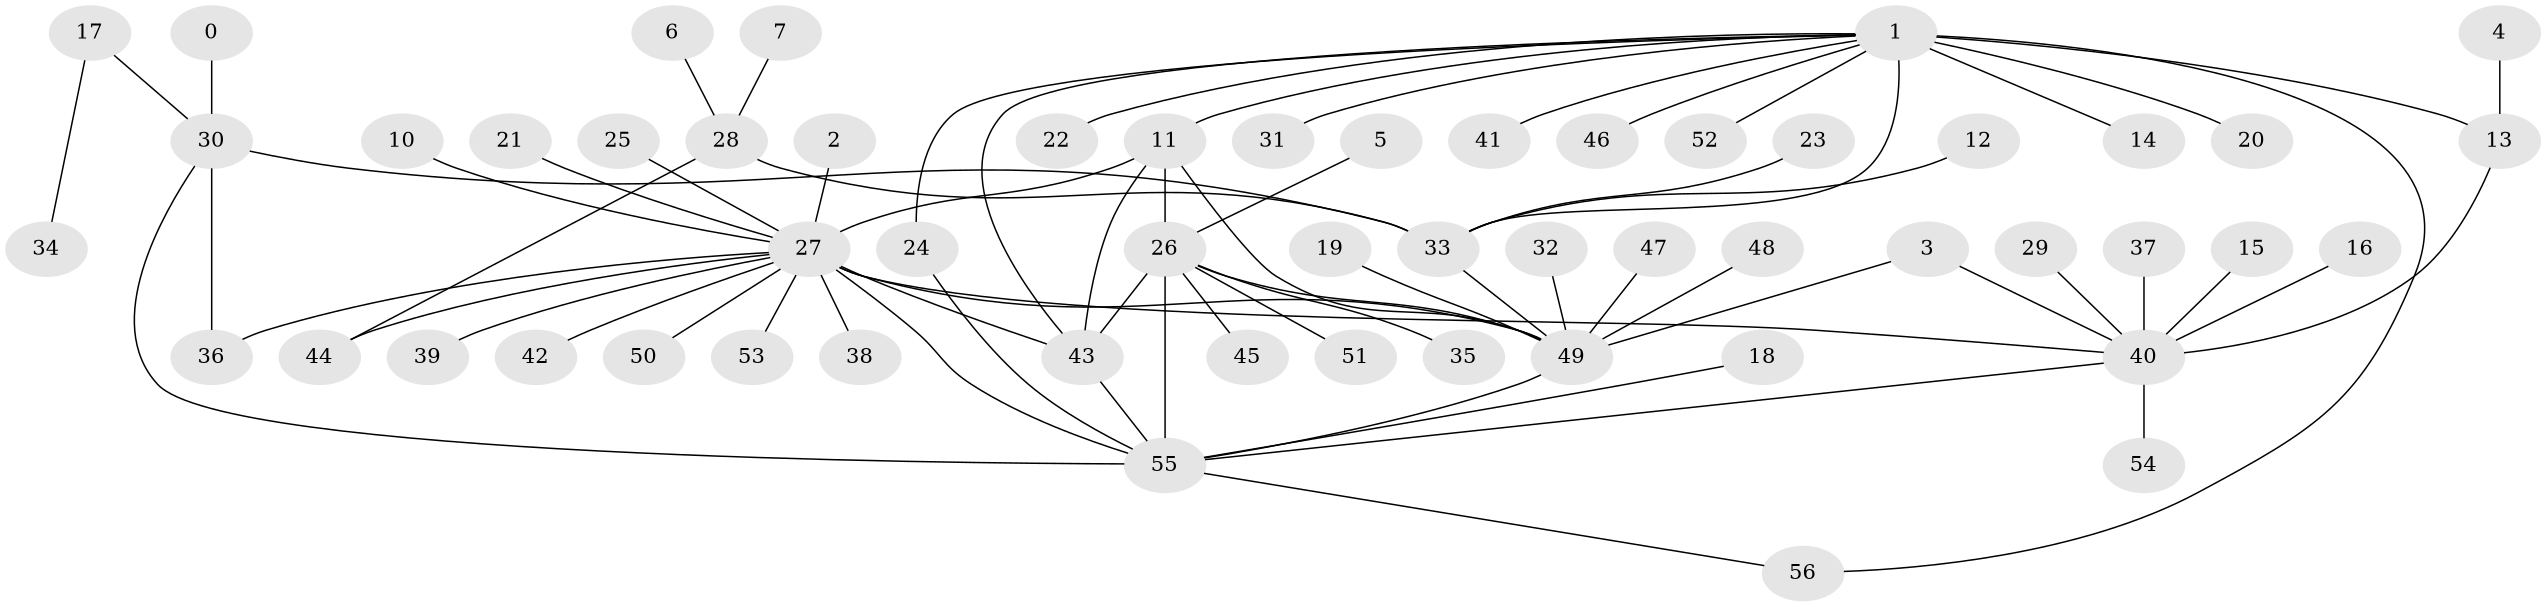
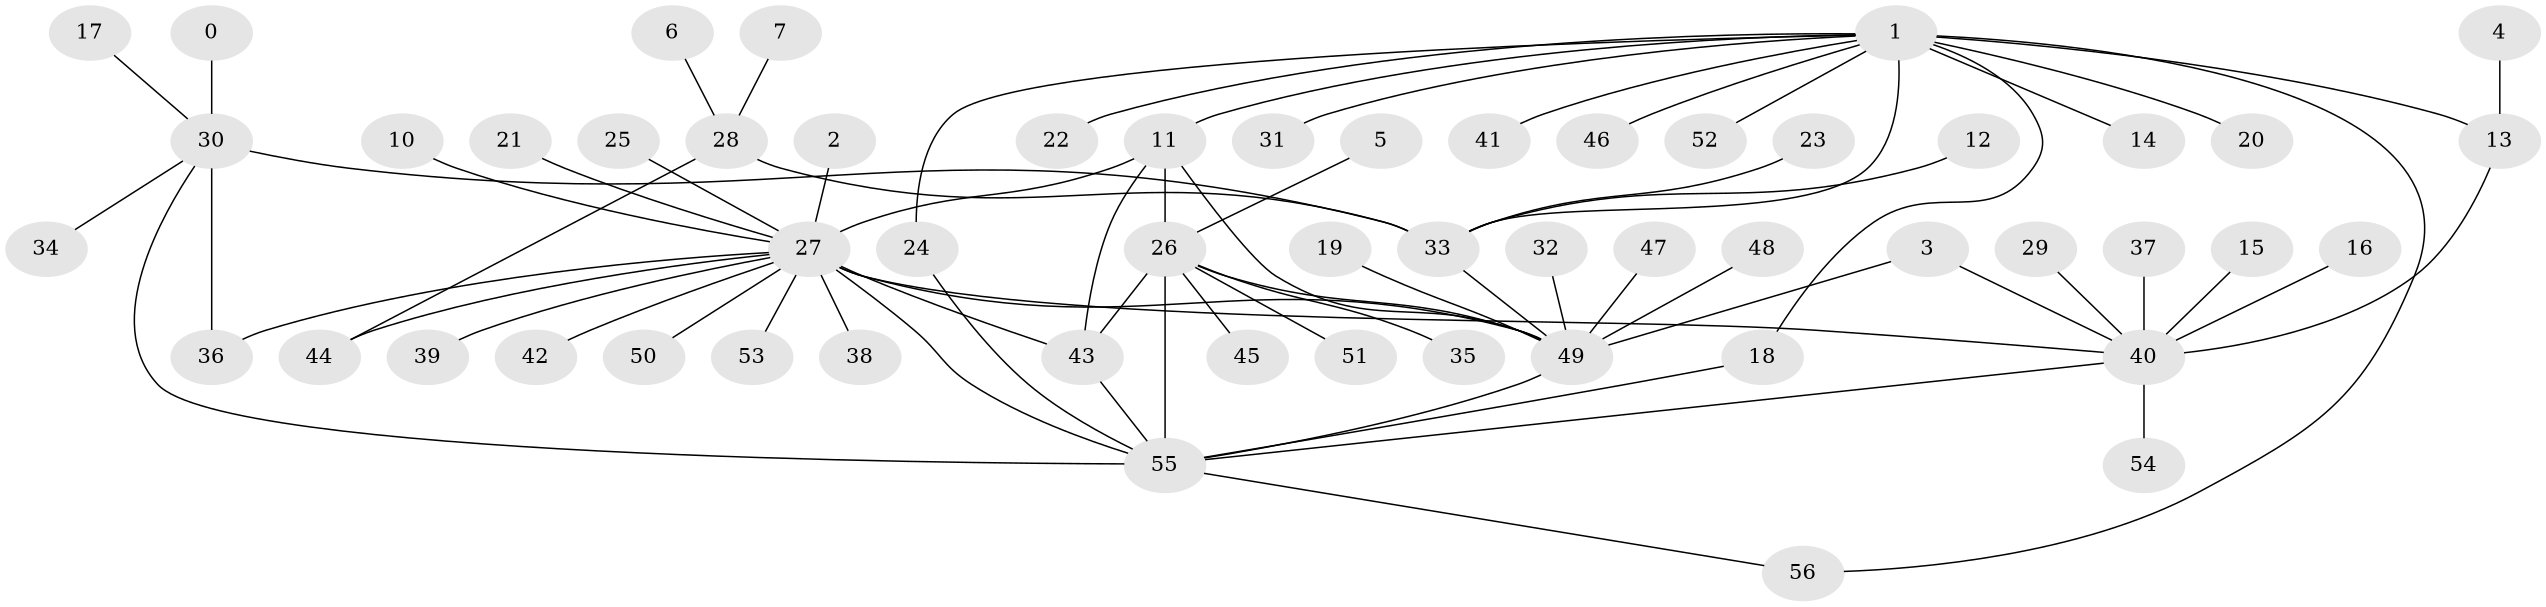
(1031, 101) -> (1974, 201)
(68, 141) -> (129, 195)
